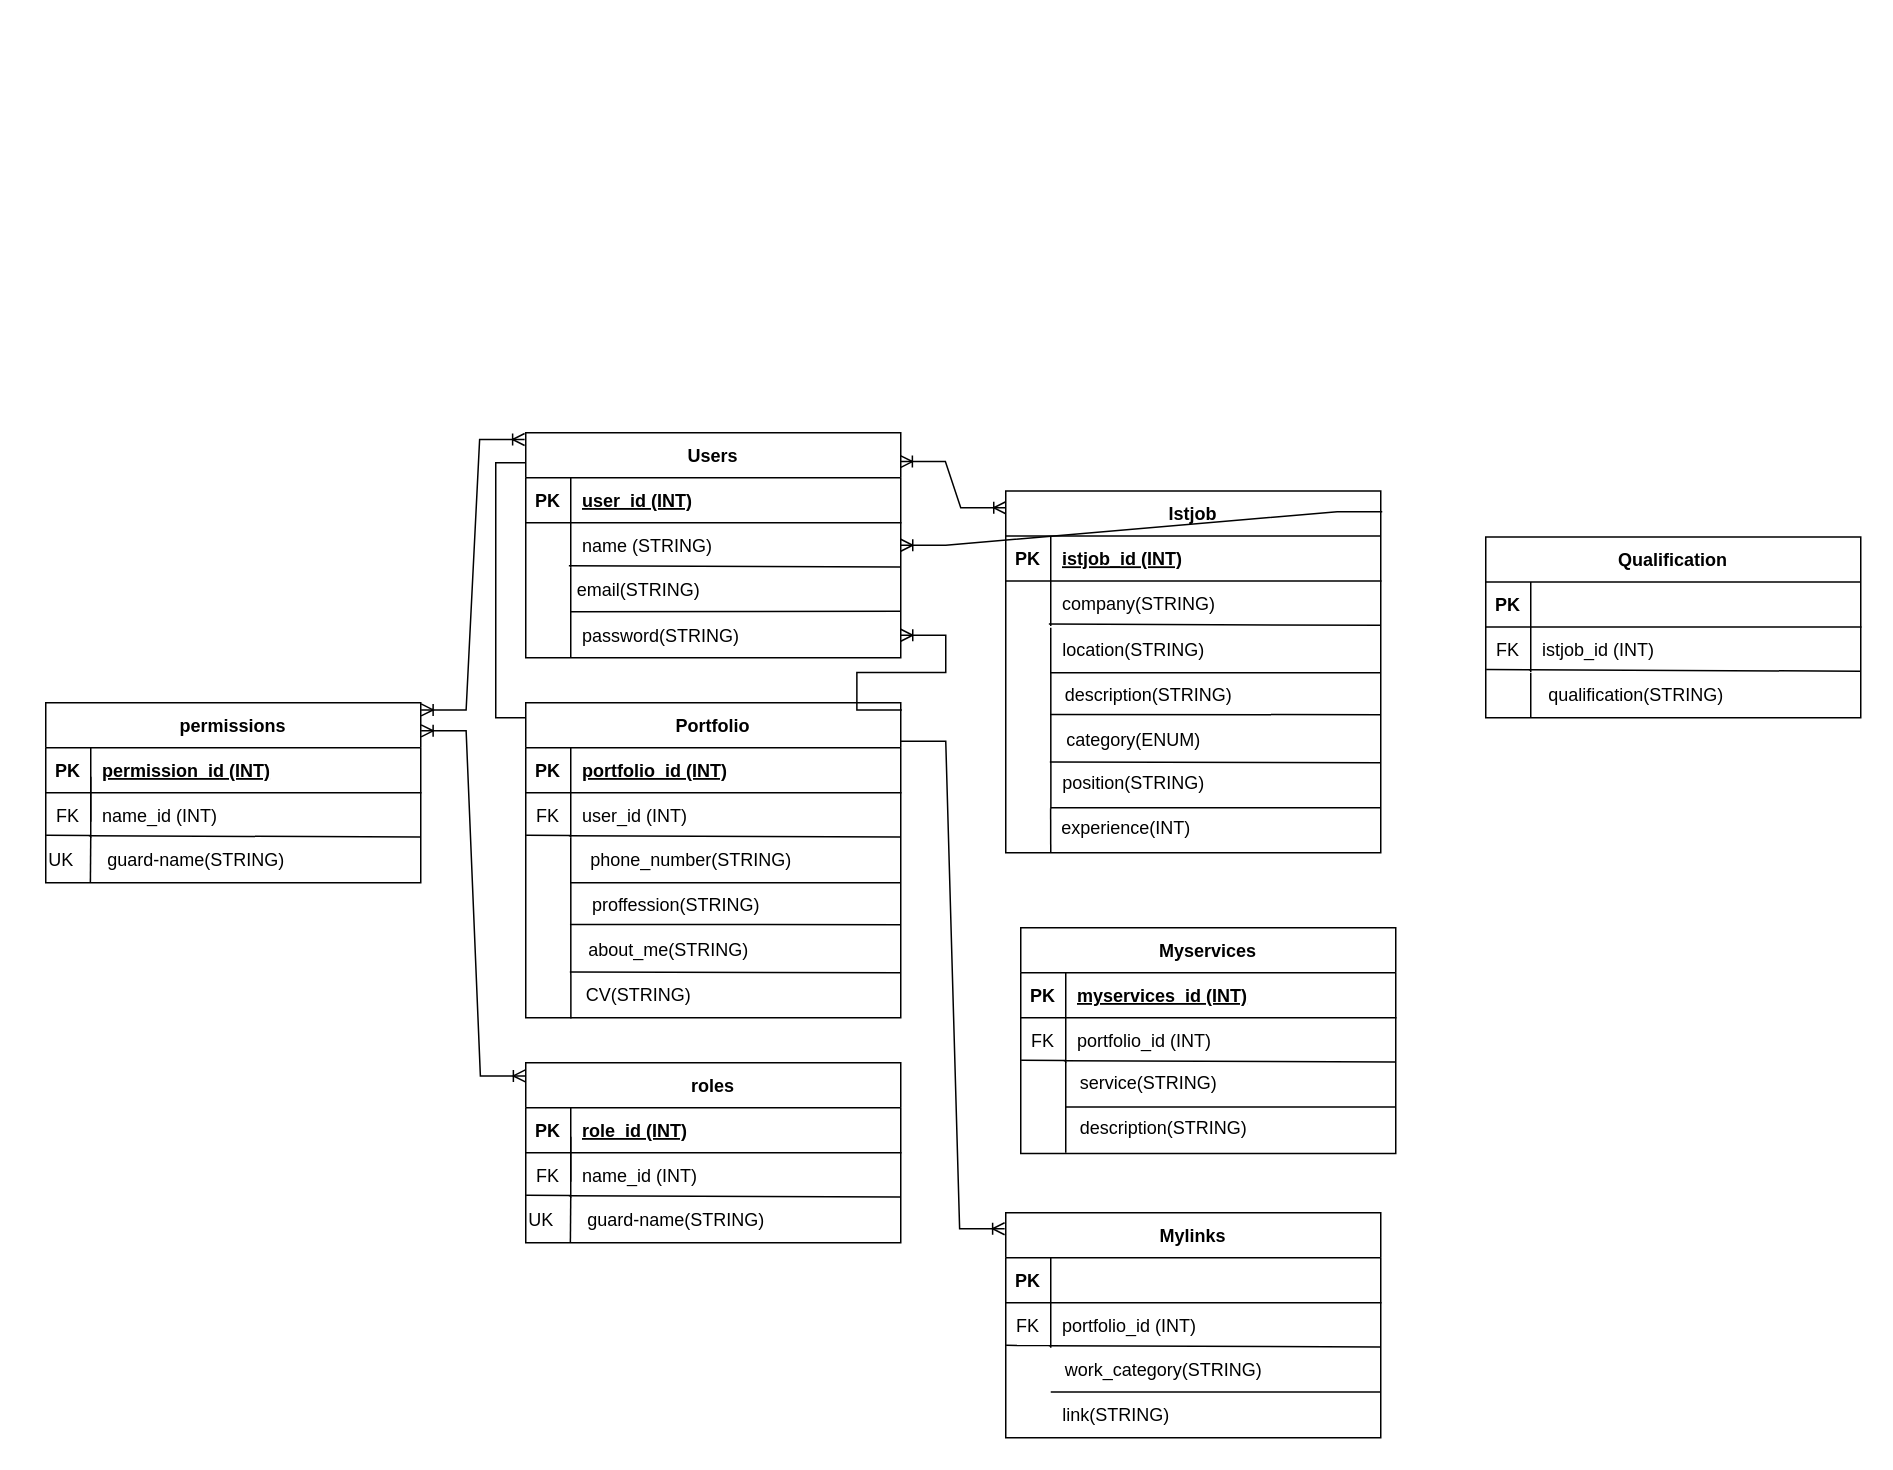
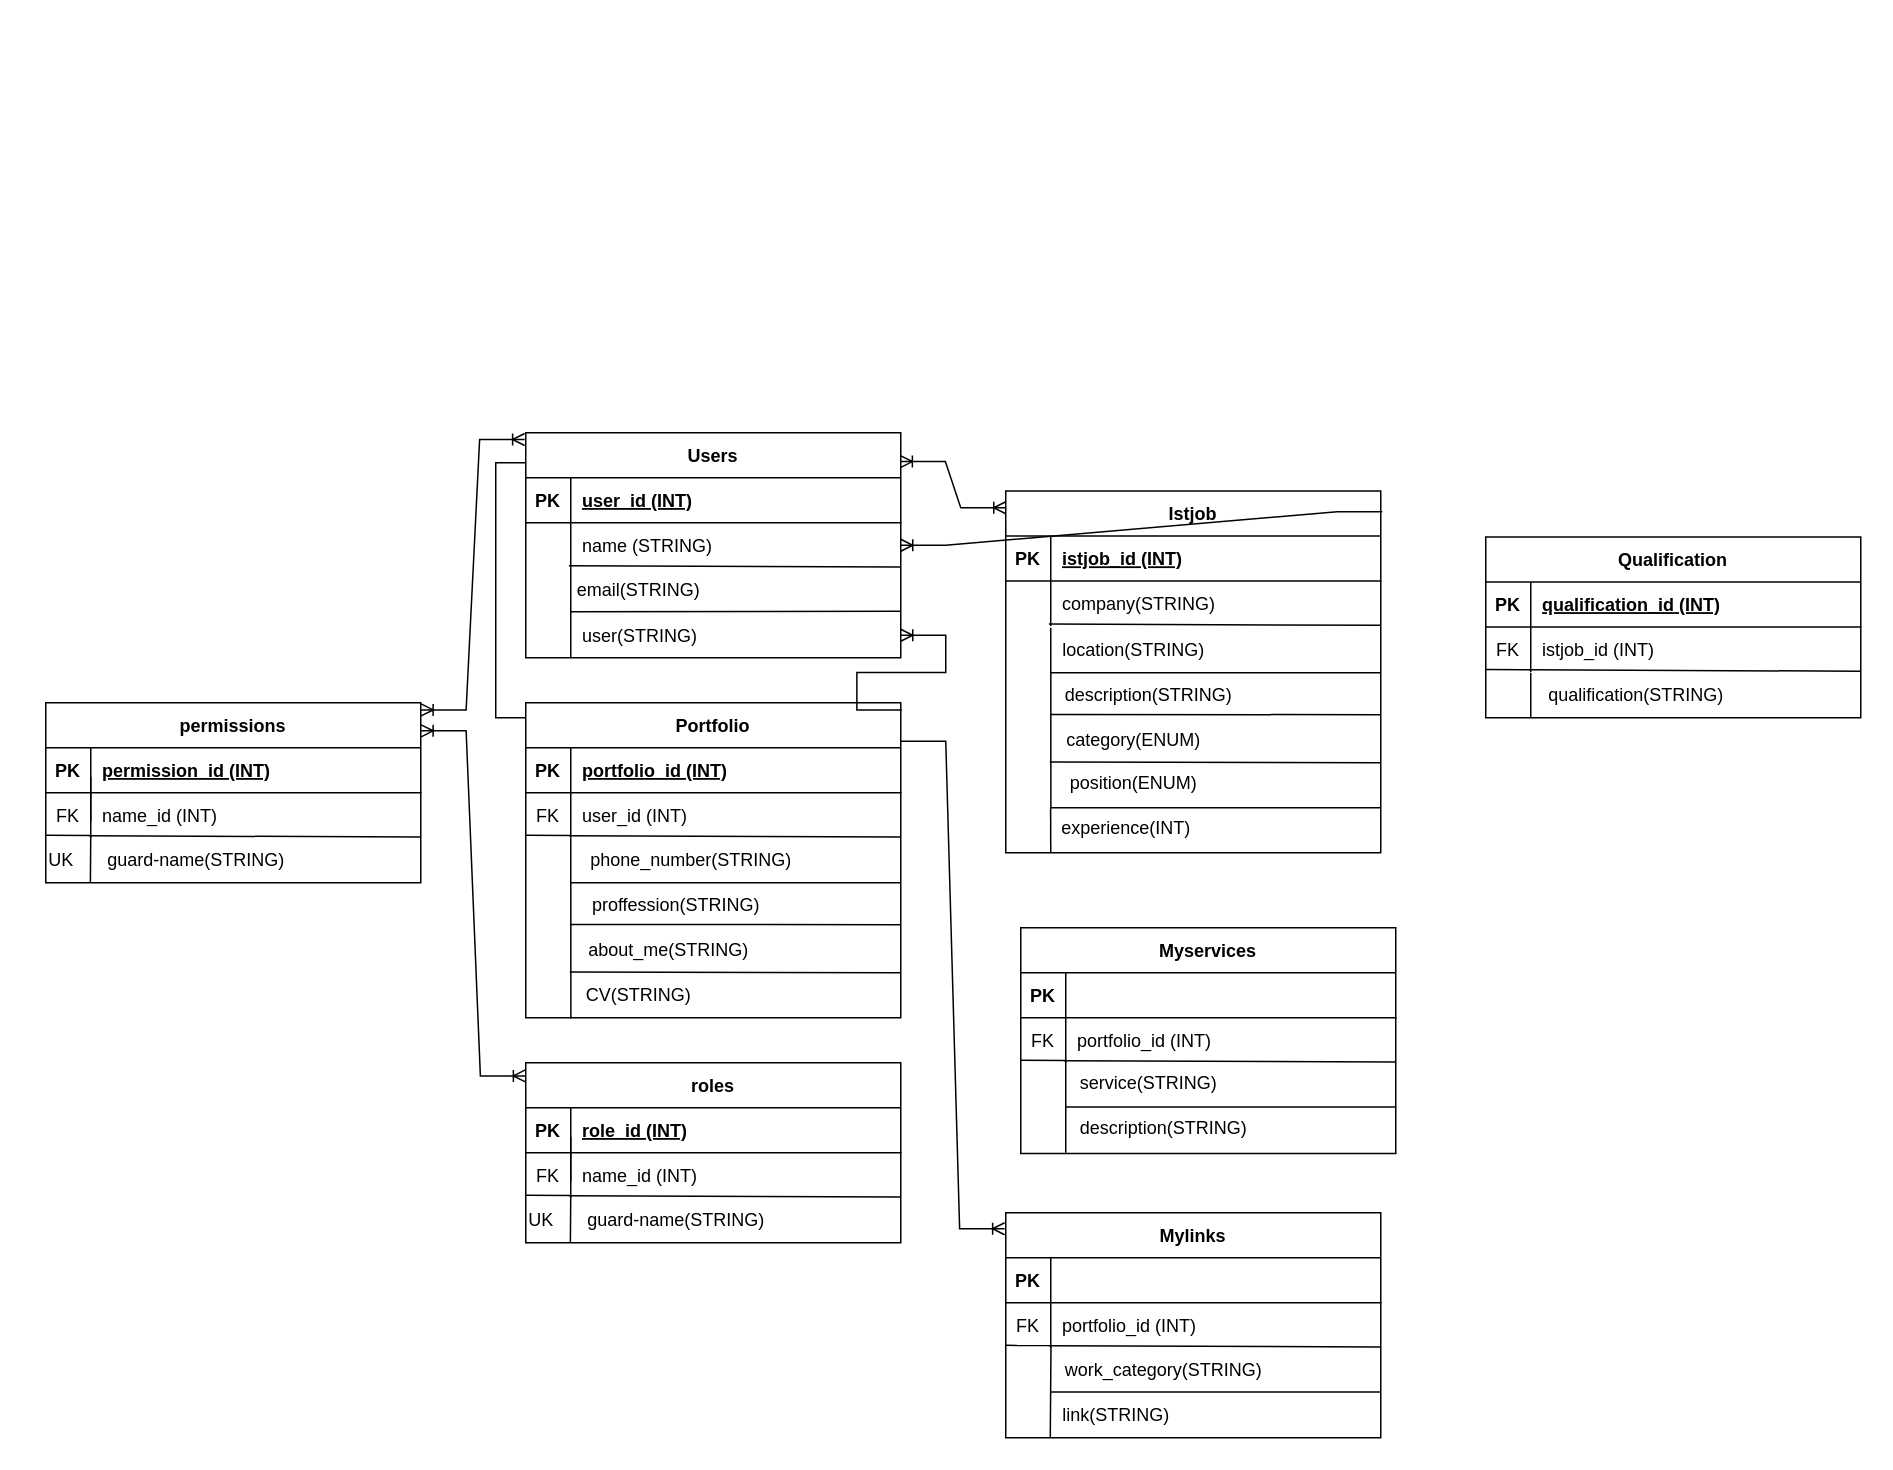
none -> (1696, 604)
(663, 636) -> (642, 636)
(1134, 784) -> (1134, 784)
(1231, 995) -> none
none -> (1051, 1394)
